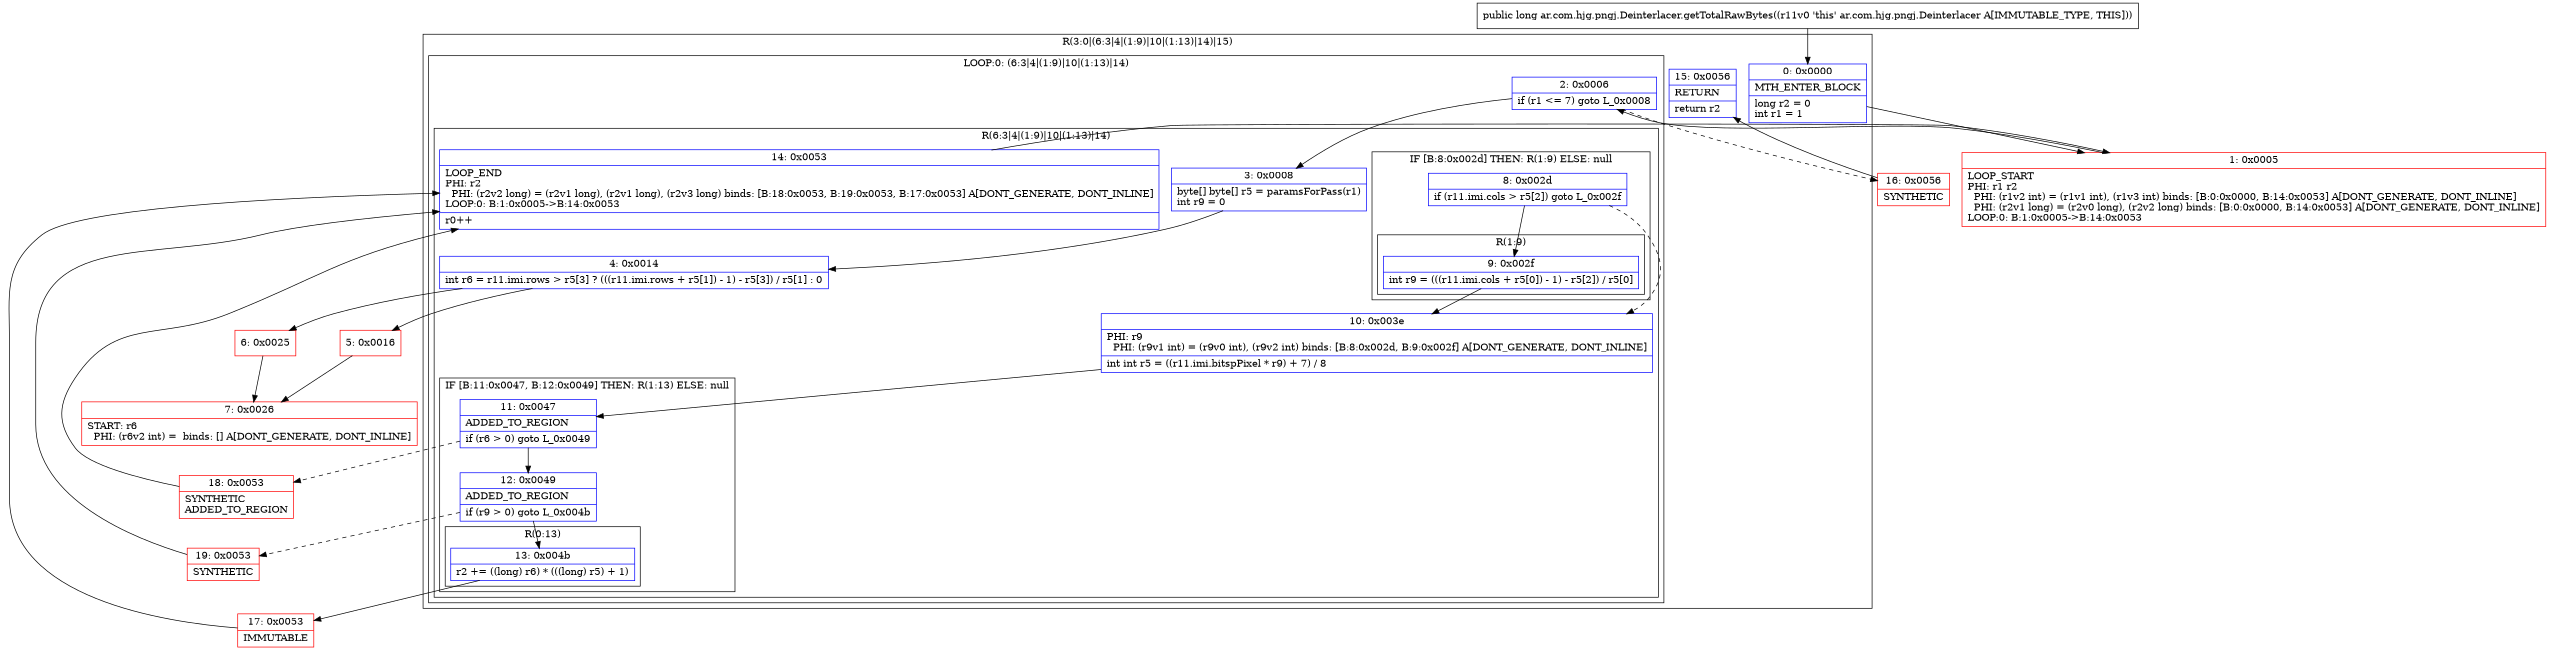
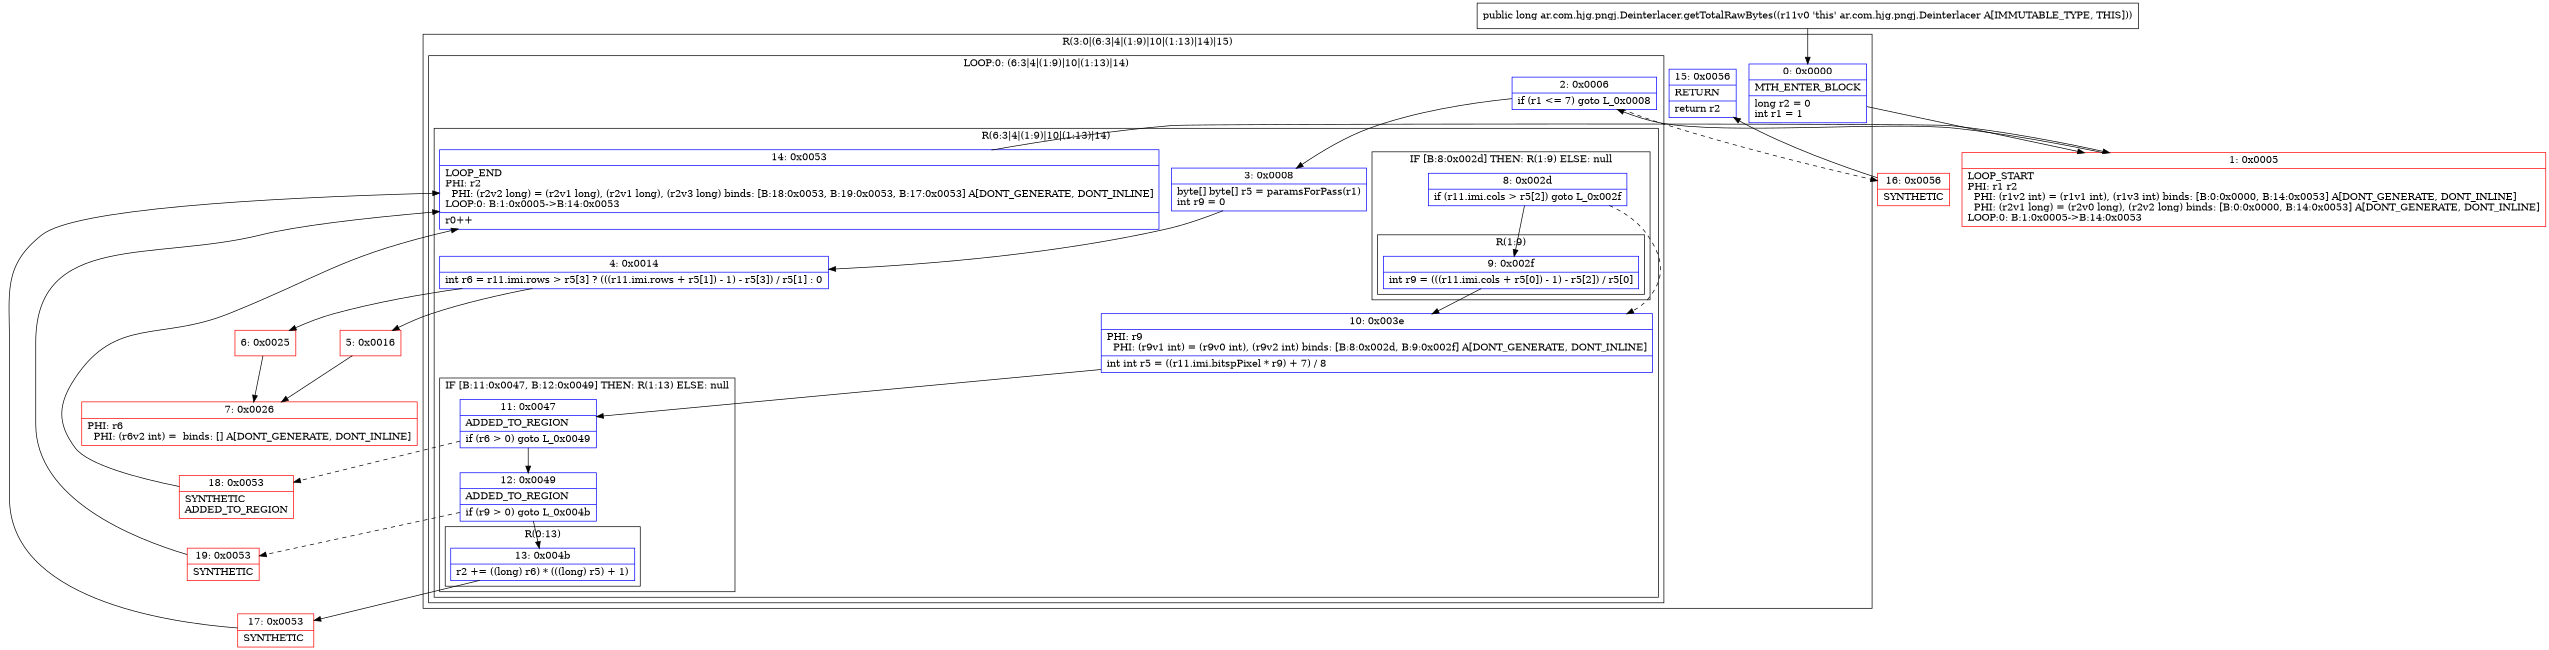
(114, 426) -> (107, 426)
(276, 638) -> (274, 638)
